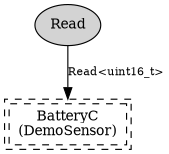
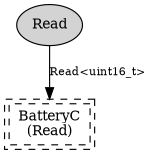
(68, 124) -> (50, 124)
